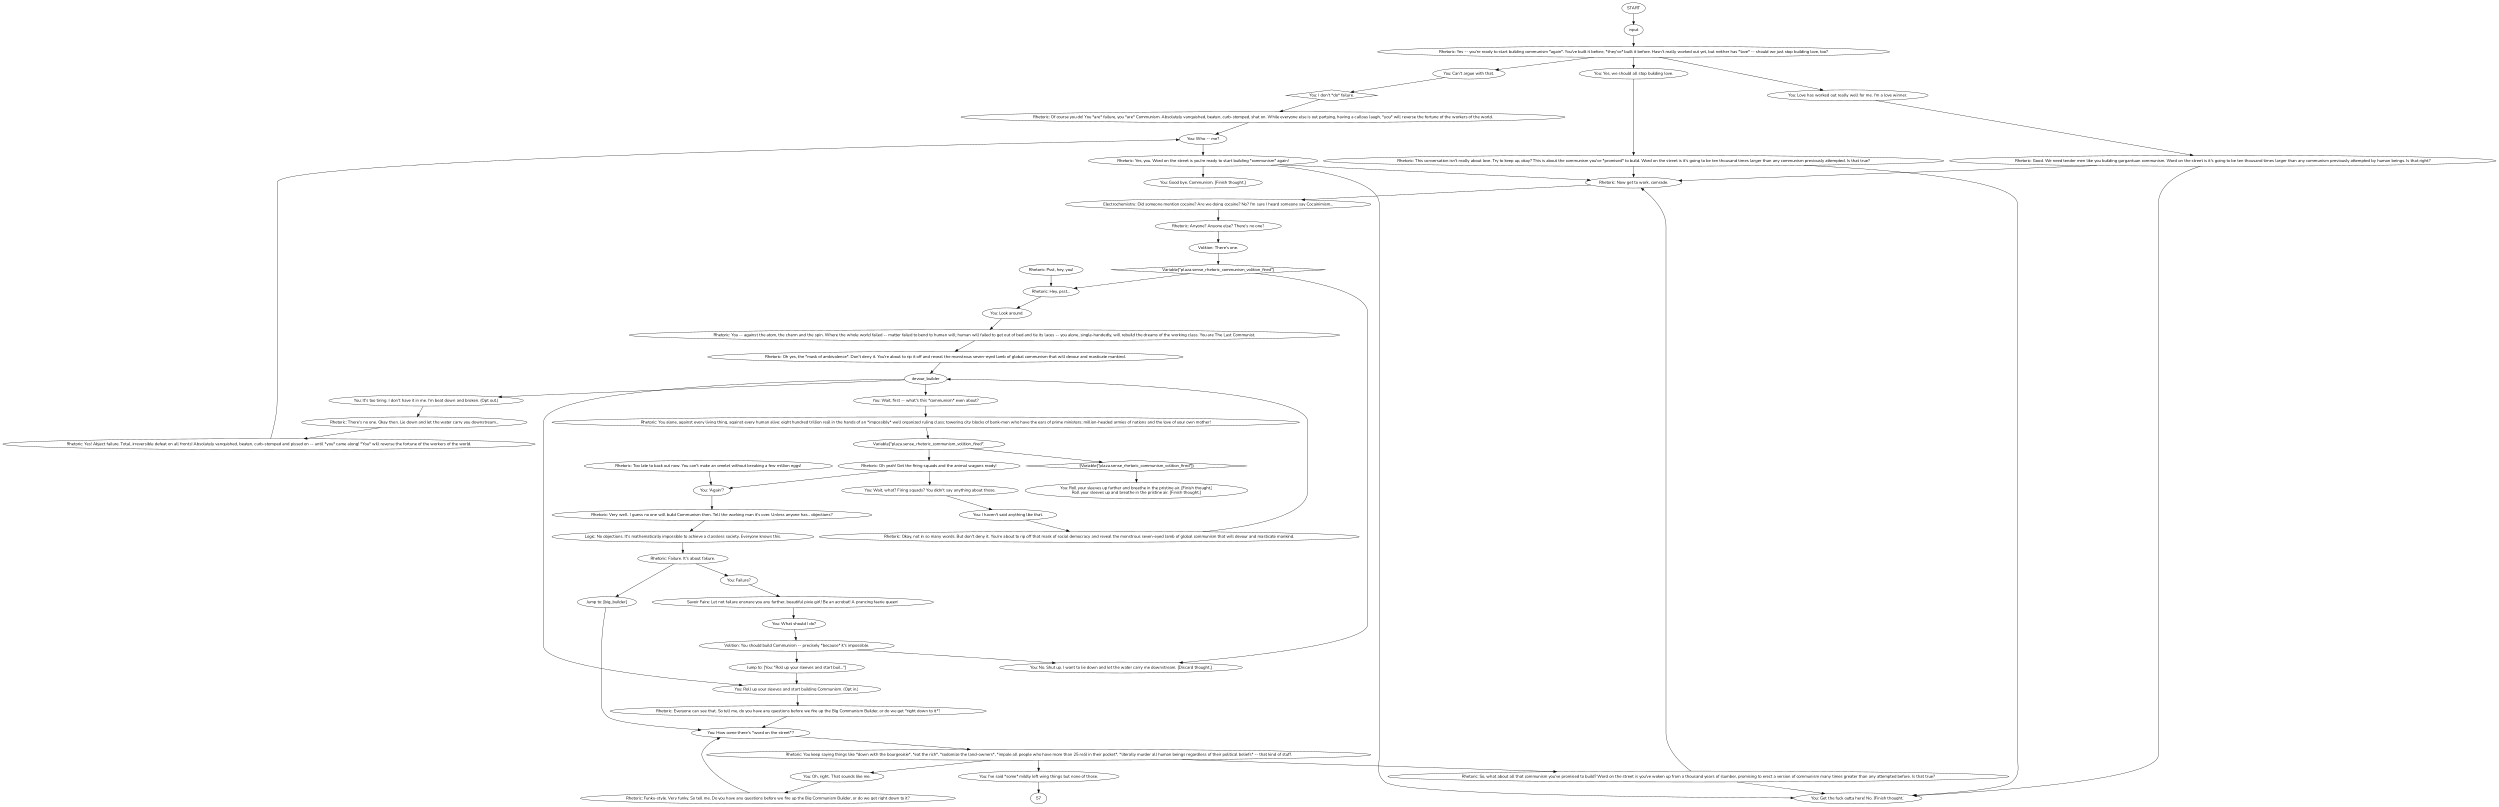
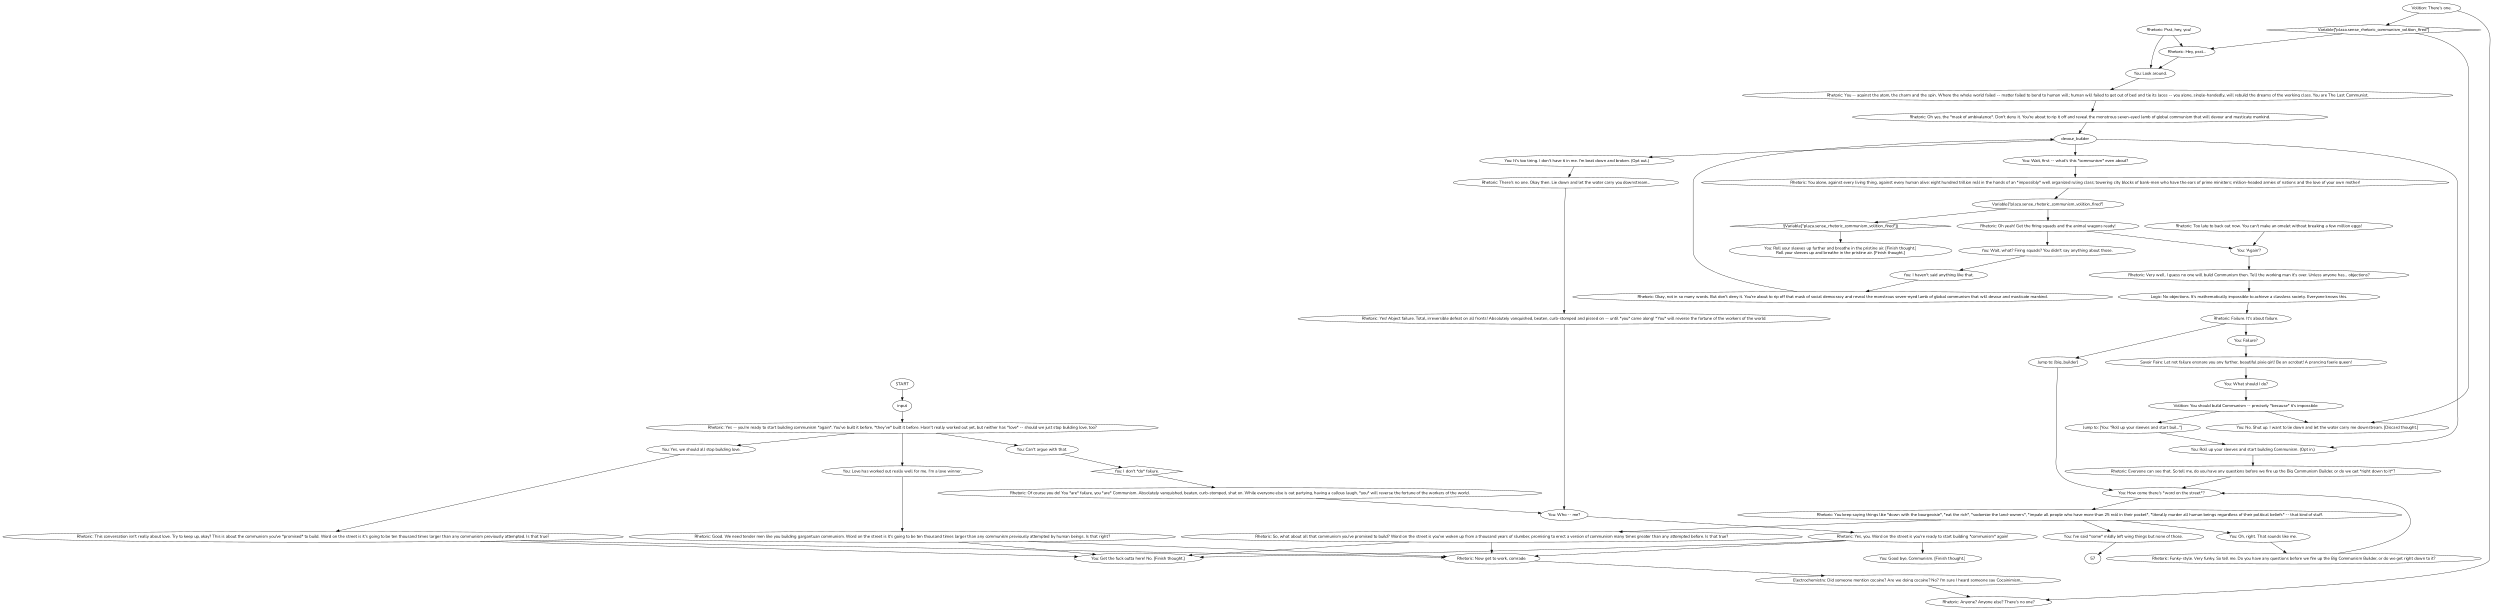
none -> (2155, 49)
(1218, 236) -> (2490, 498)
